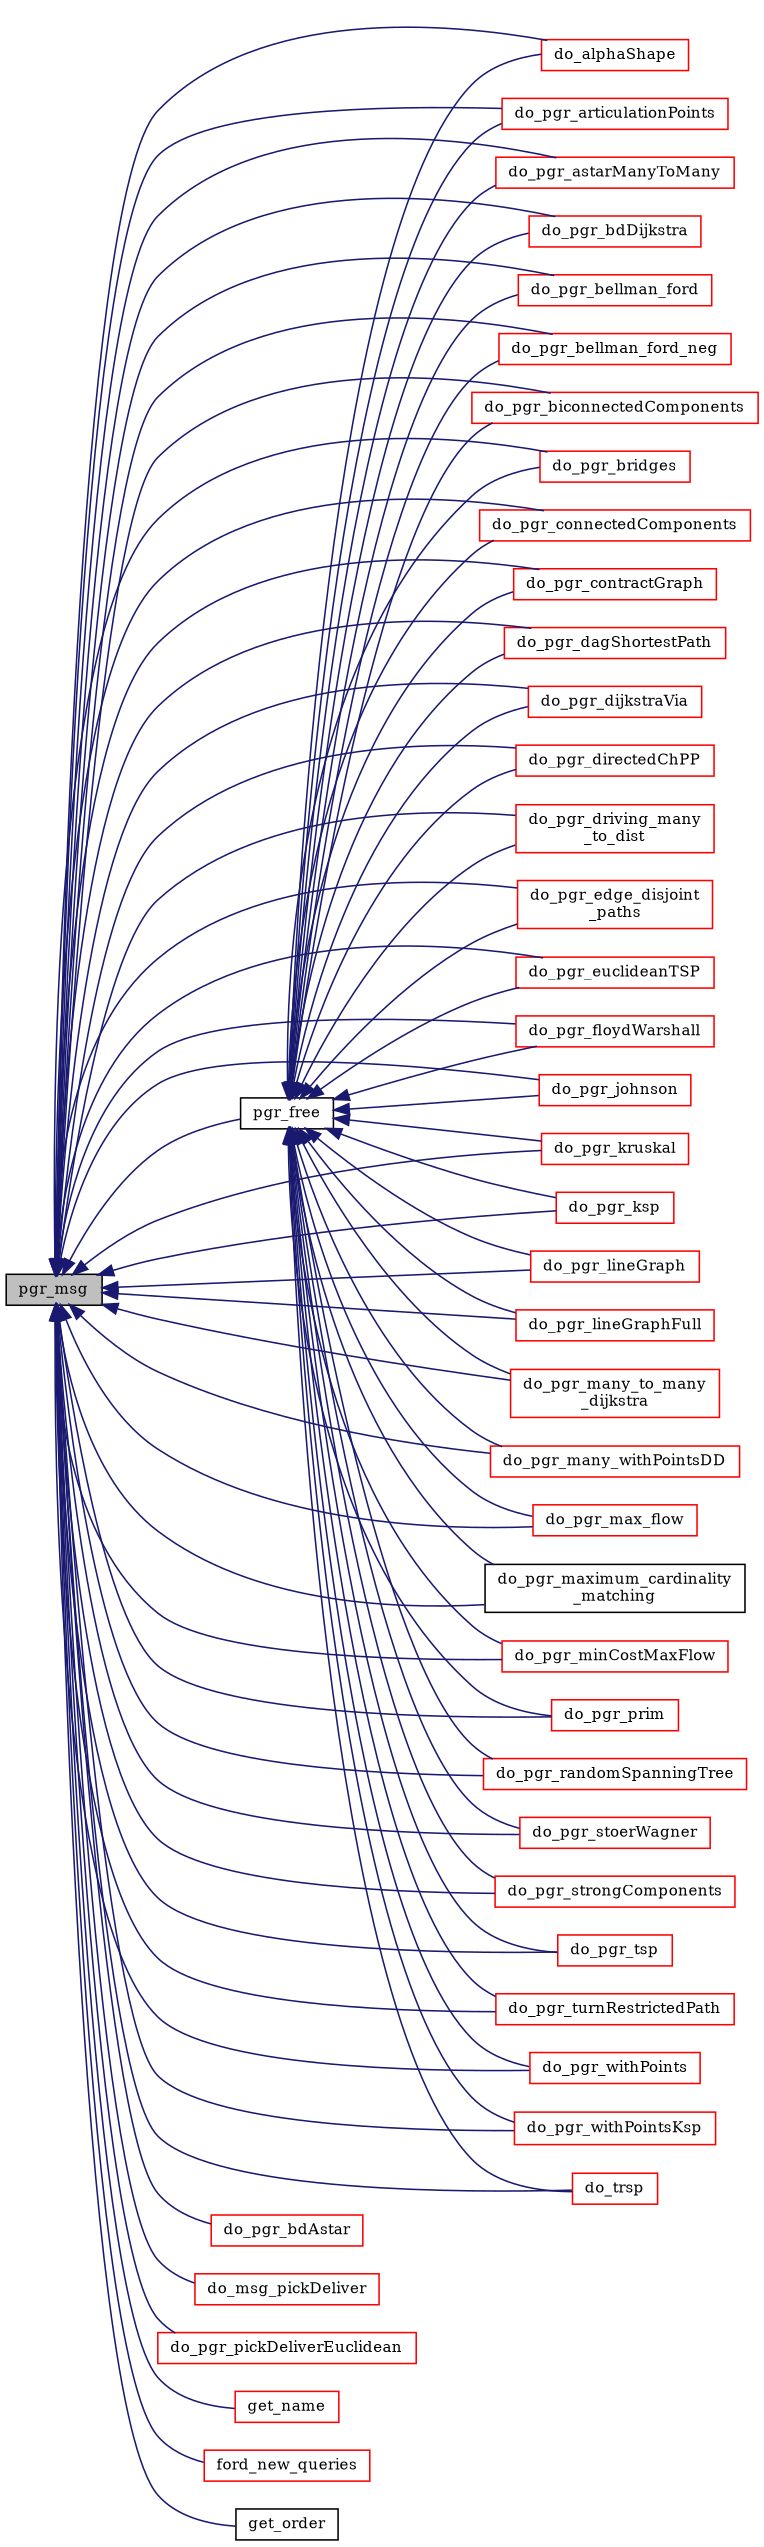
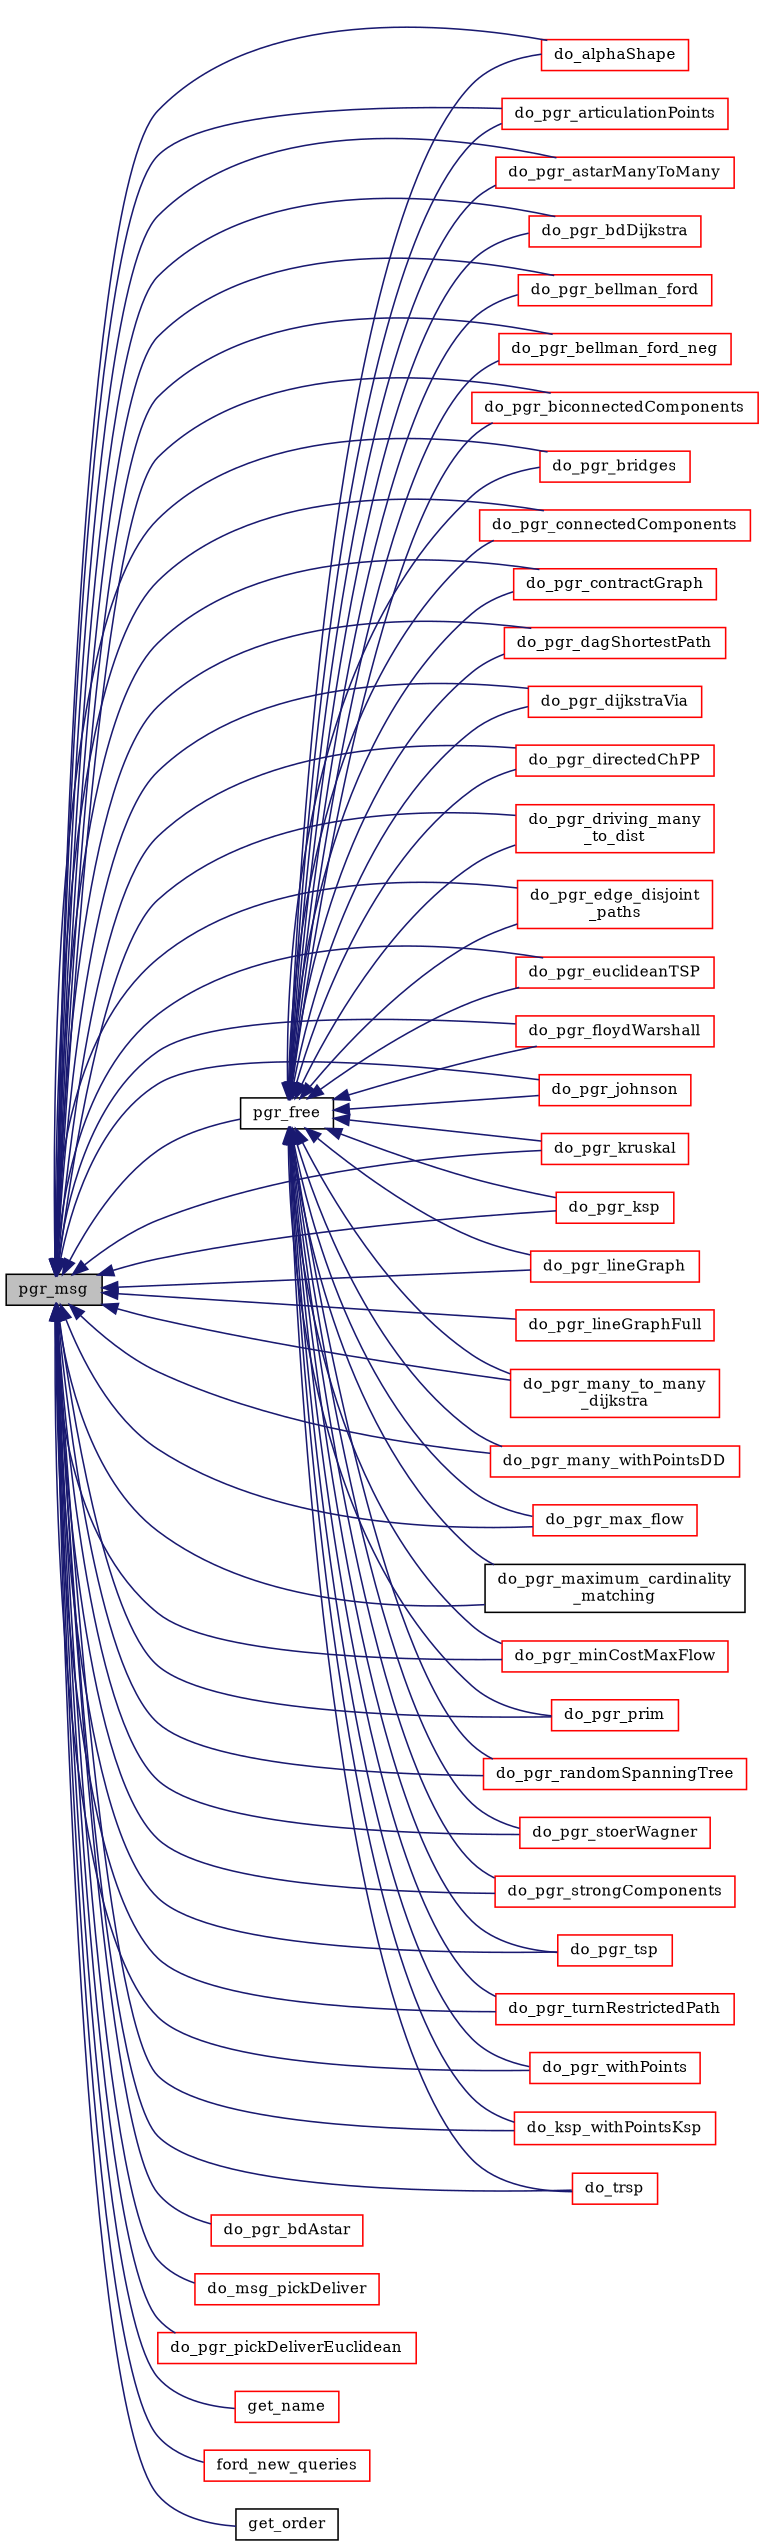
(399, 1243) -> none
(615, 2128) -> (615, 2128)
